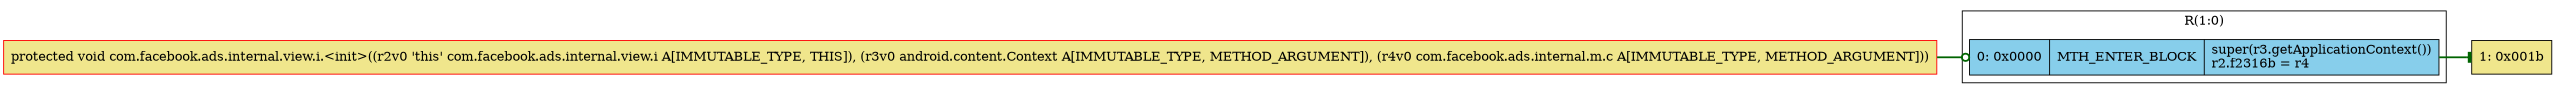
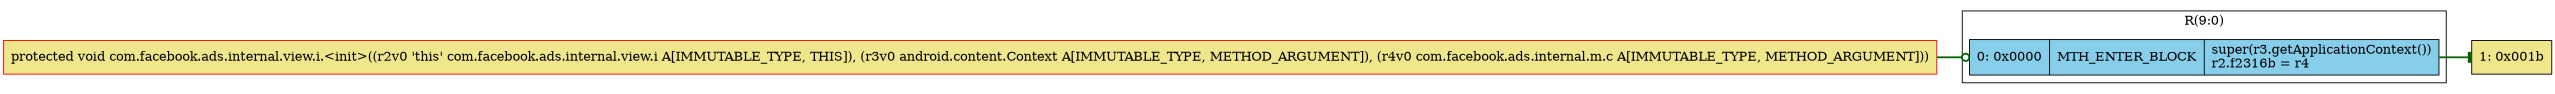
(2204, 21) -> (2204, 21)
